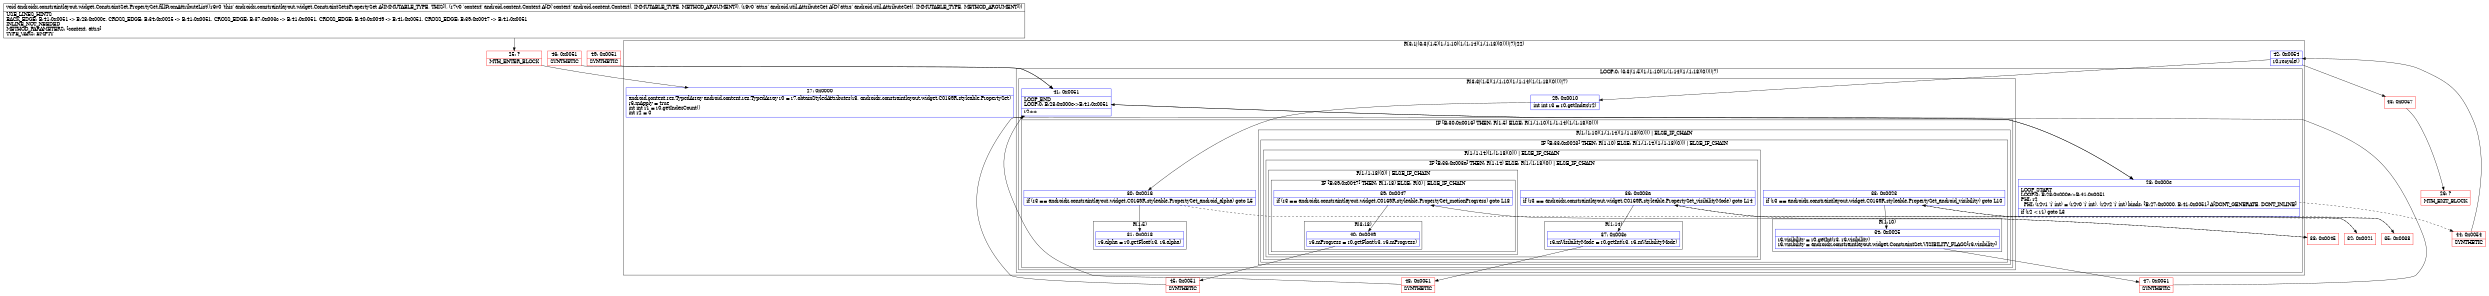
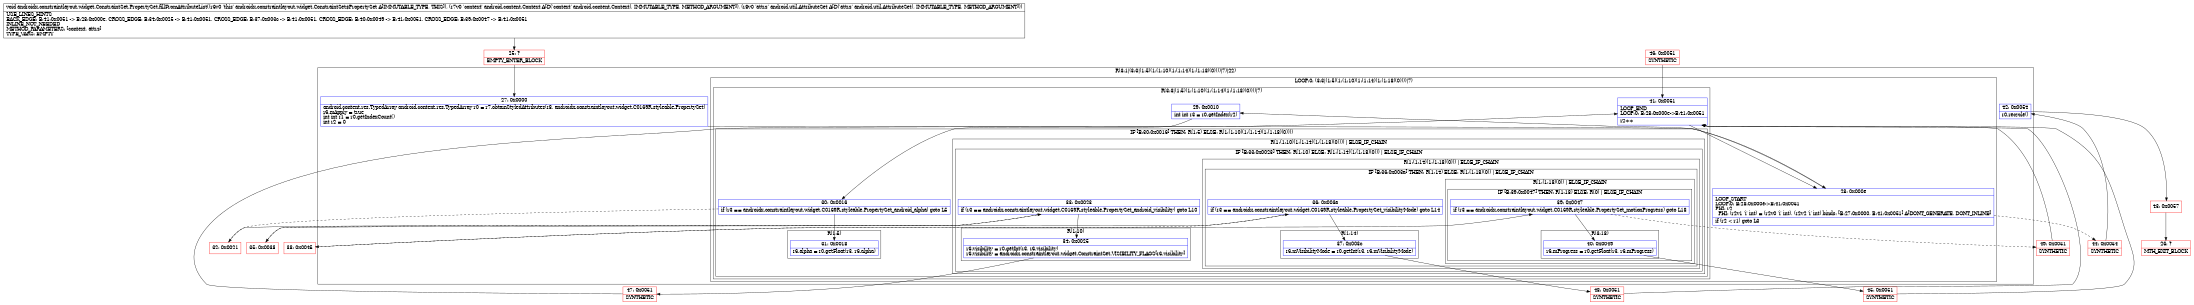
(514, 62) -> (514, 61)
(1920, 81) -> (1541, 124)
none -> (1821, 236)
